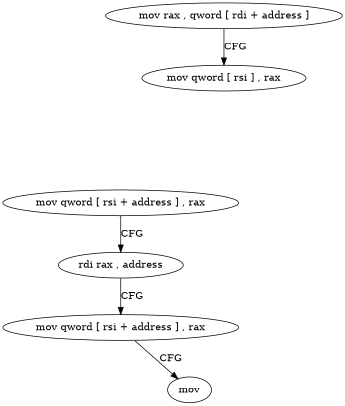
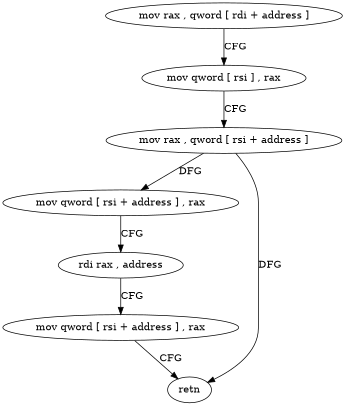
none -> (224, 140)
(190, 390) -> (190, 390)
